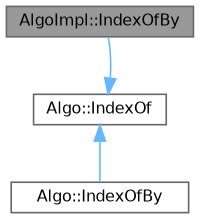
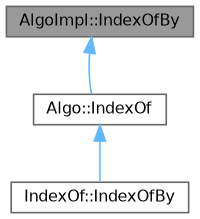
(111, 58) -> (89, 74)
(100, 197) -> (100, 197)
